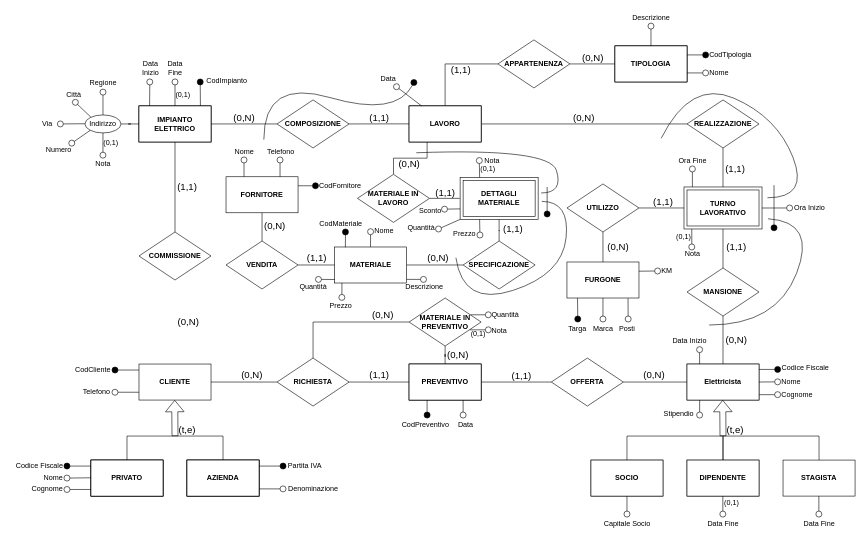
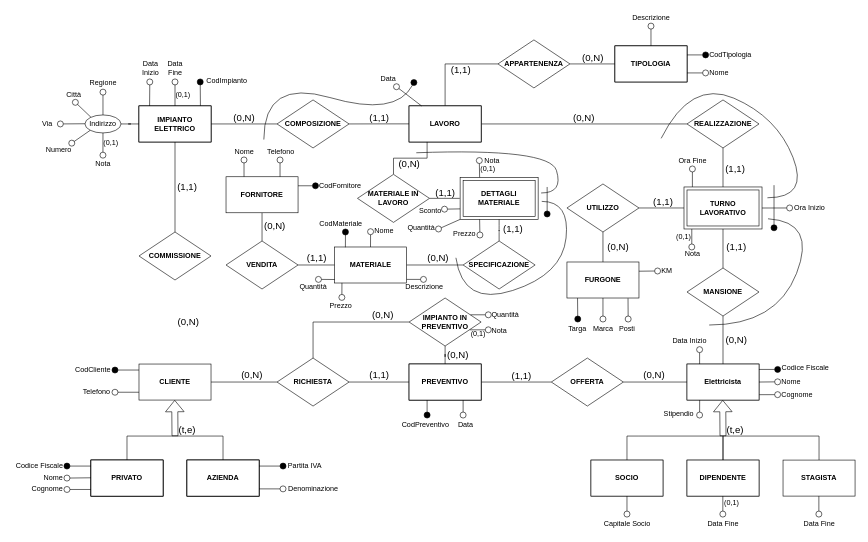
(445, 322) -> (445, 322)
